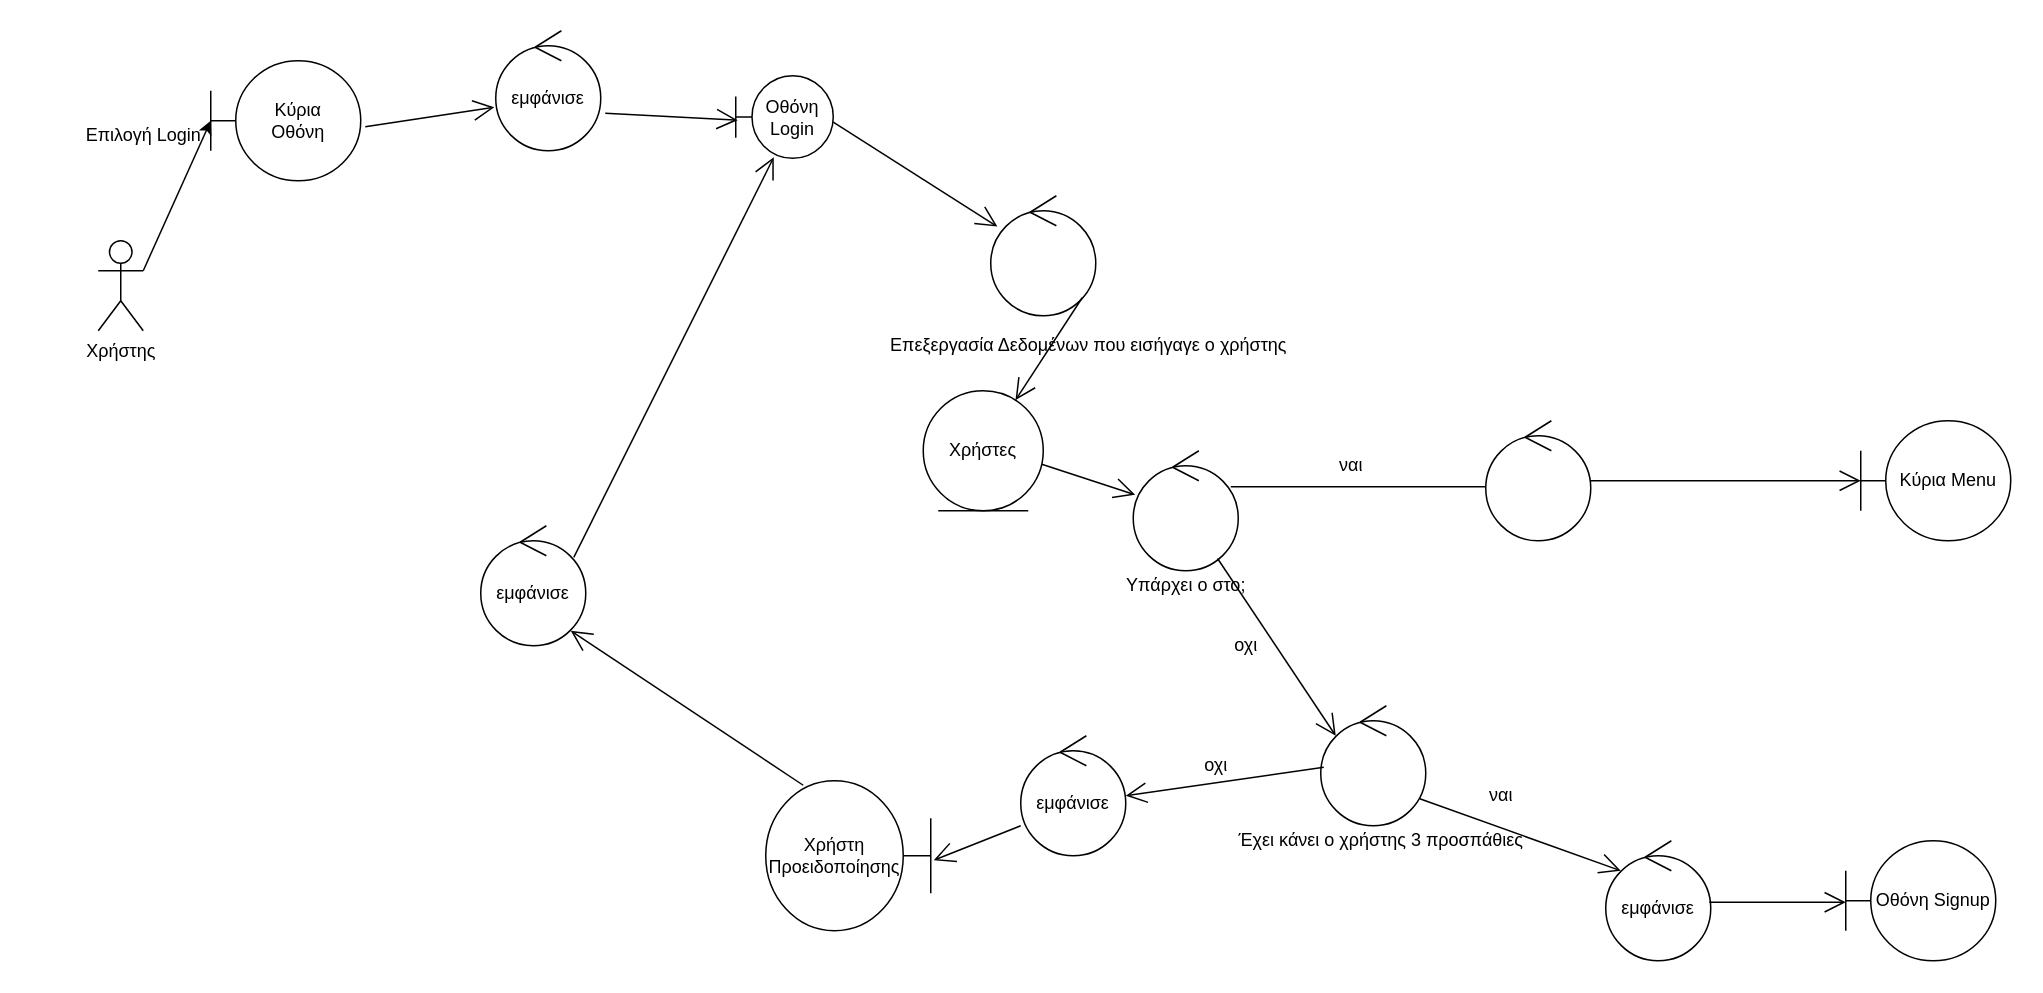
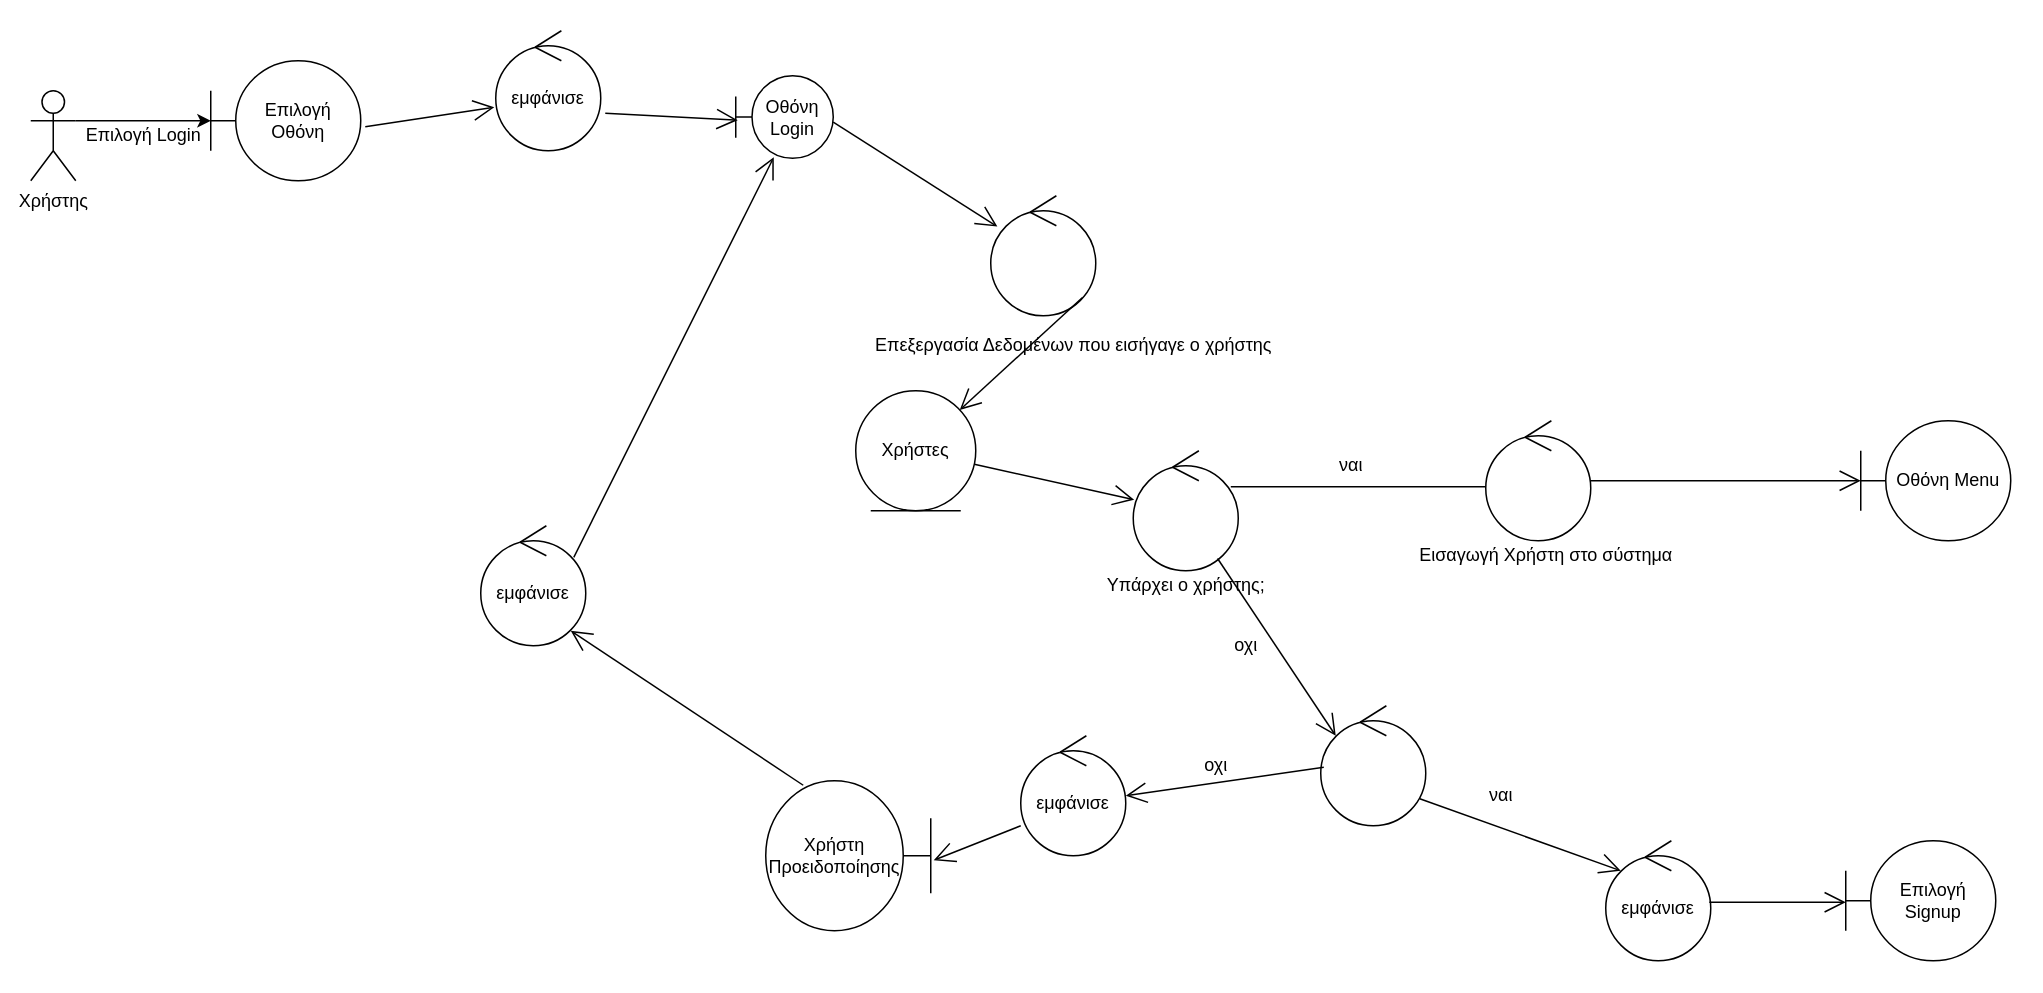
(299, 121) -> (299, 121)
(121, 286) -> (53, 136)
(1088, 346) -> (1073, 346)
(983, 451) -> (916, 451)
(1949, 481) -> (1949, 481)
none -> (1546, 556)
(1187, 586) -> (1187, 586)
(1381, 841) -> none
(1934, 901) -> (1934, 901)
